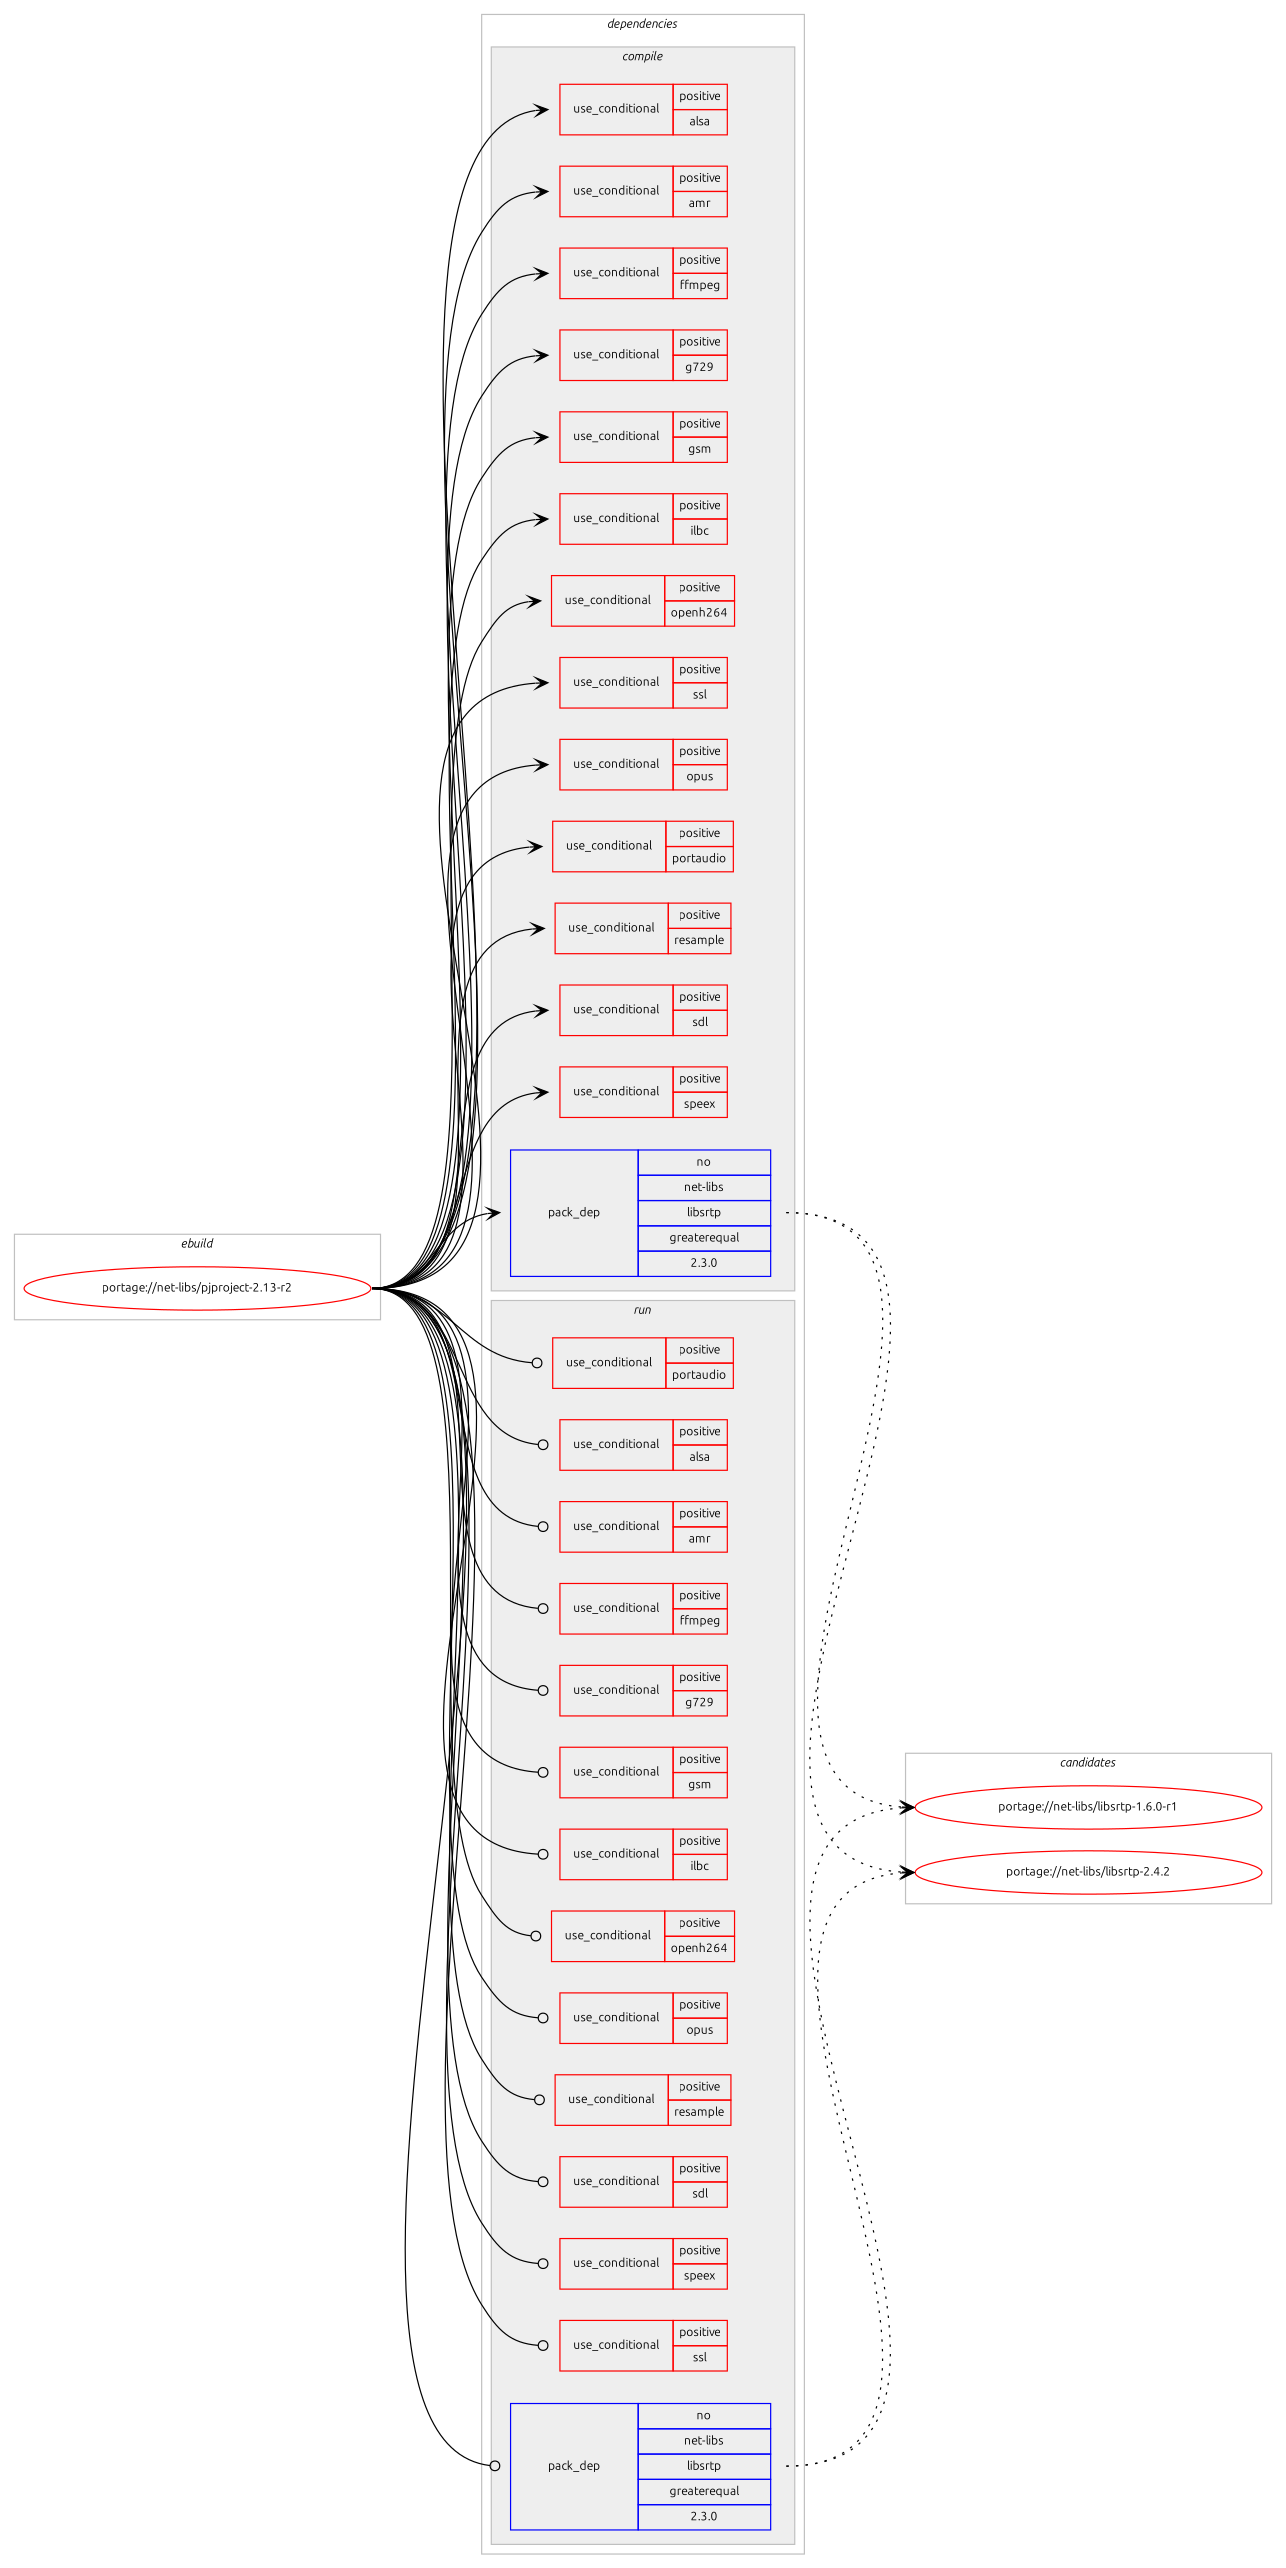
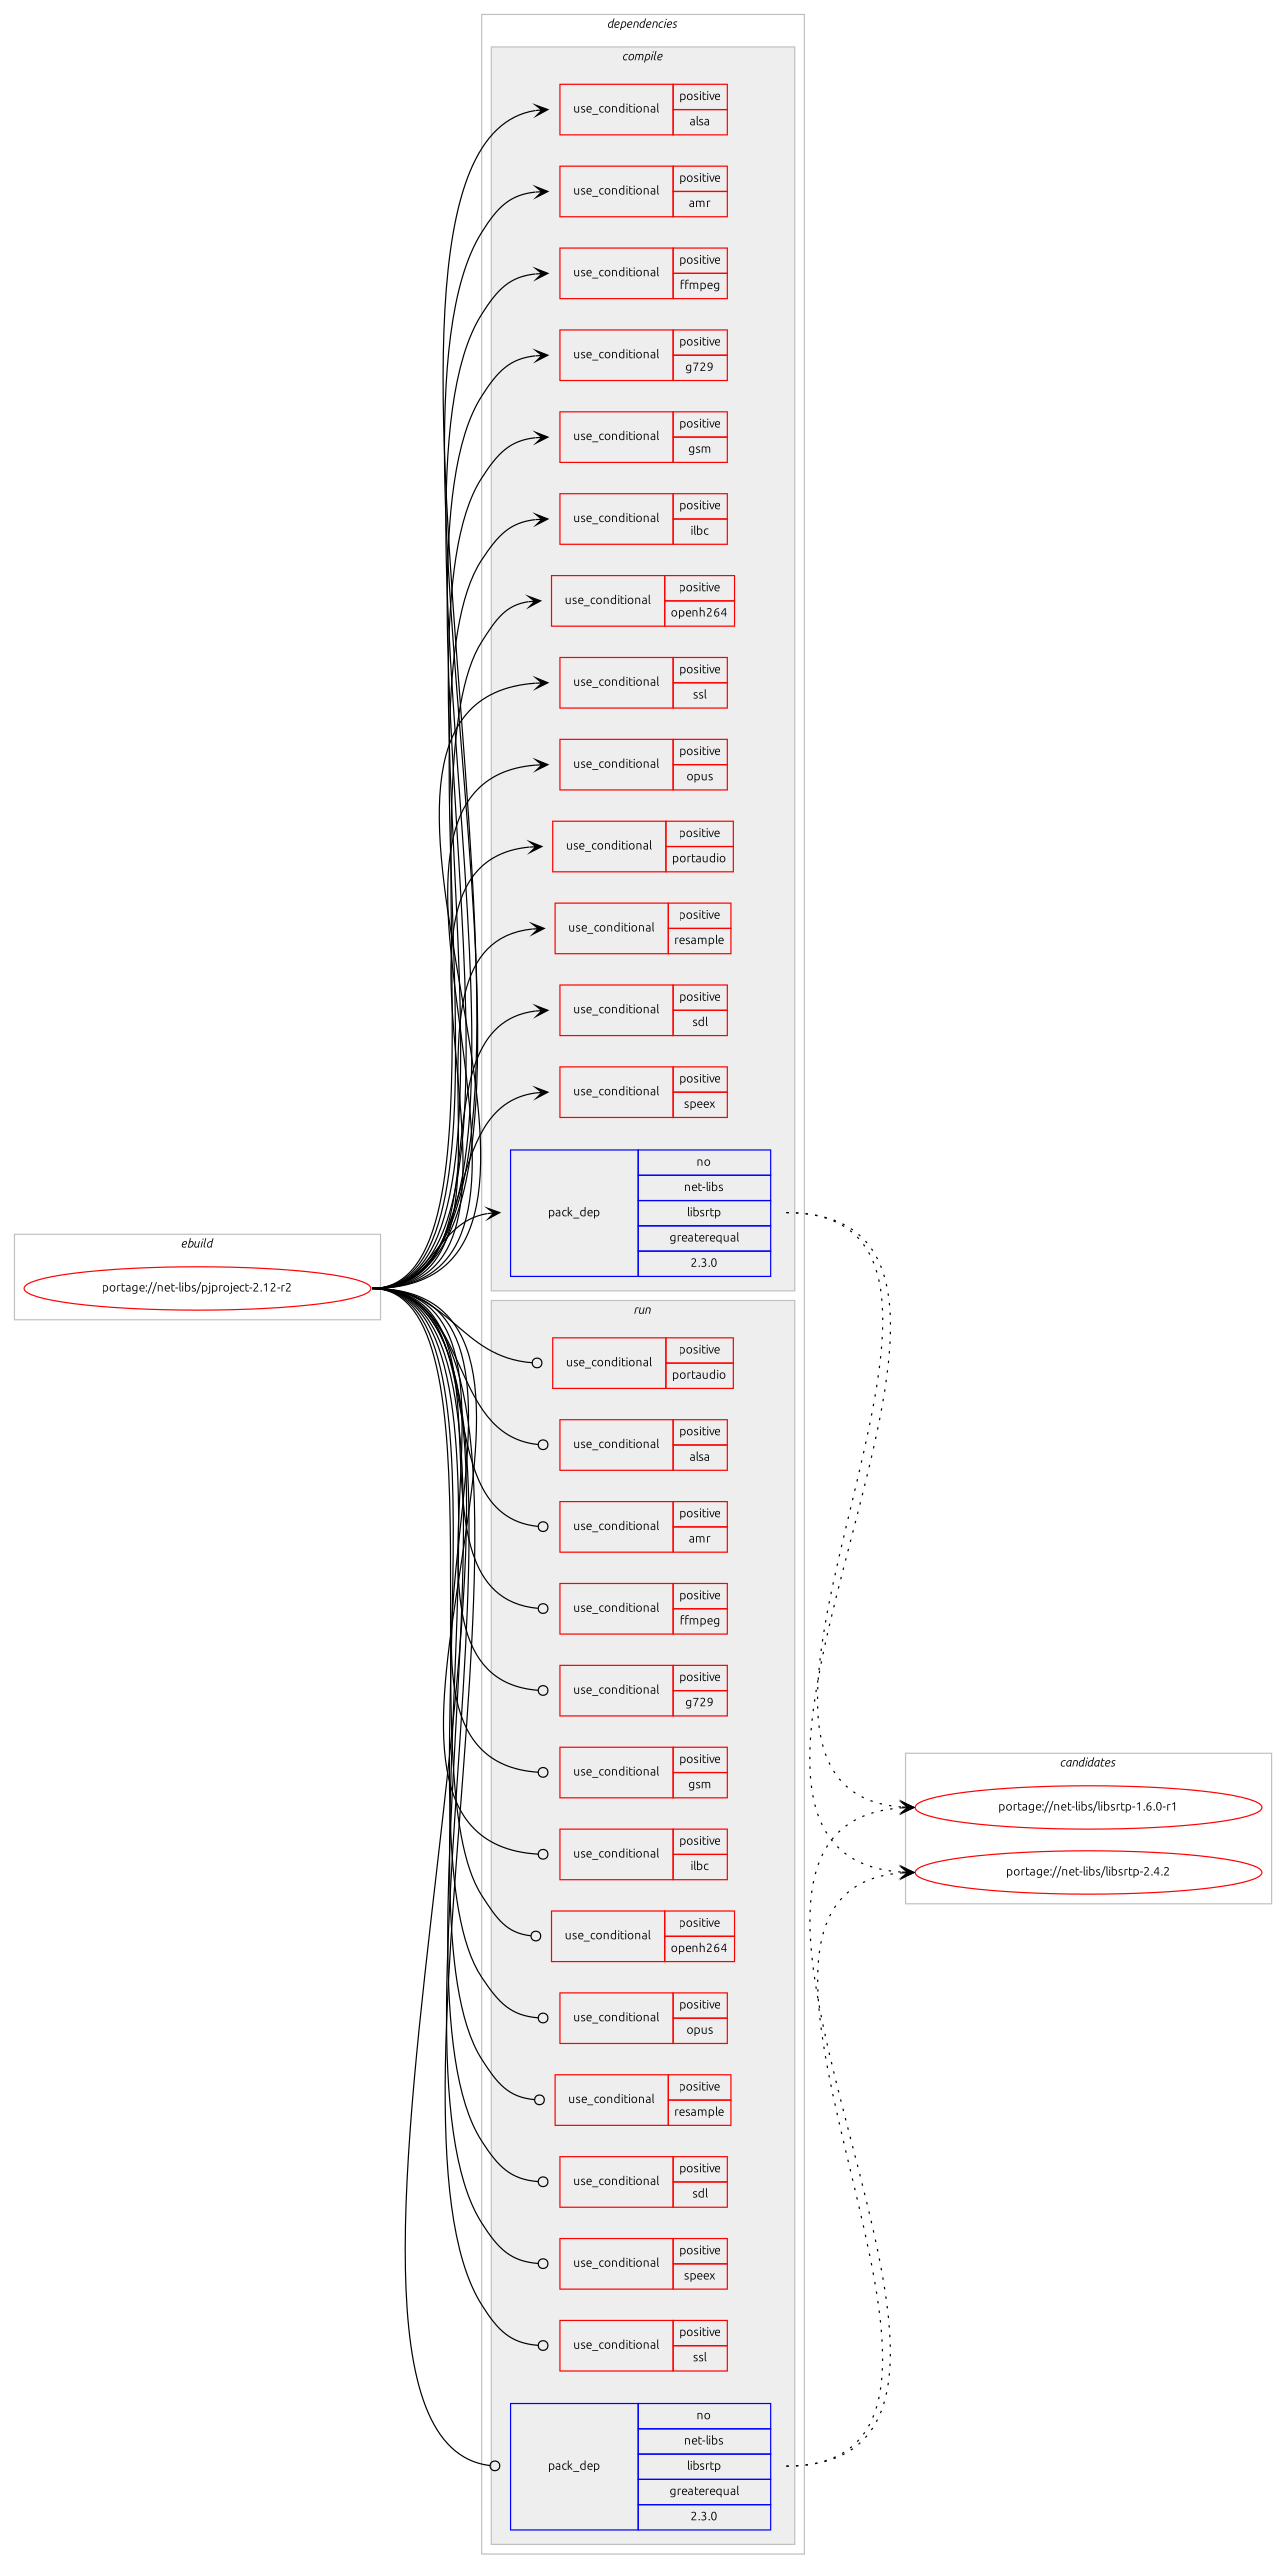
(197, 1288) -> (197, 1288)
